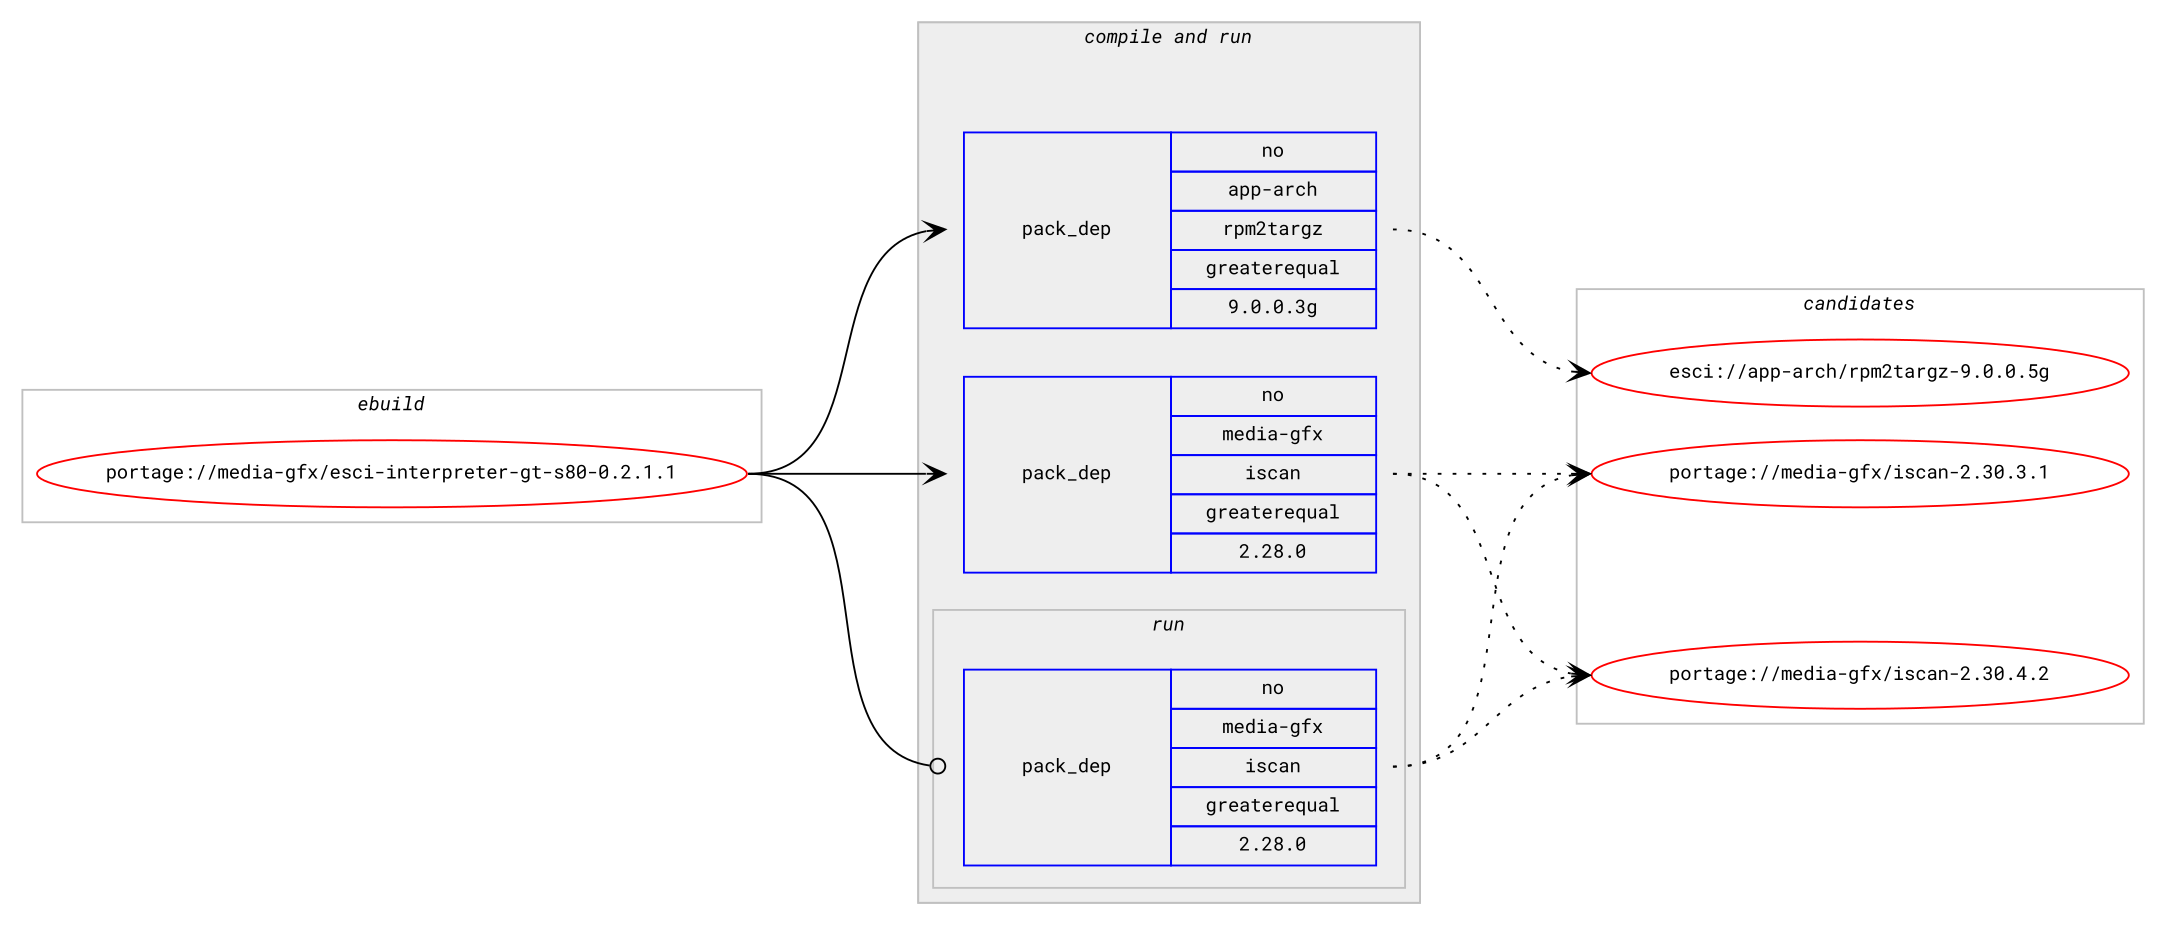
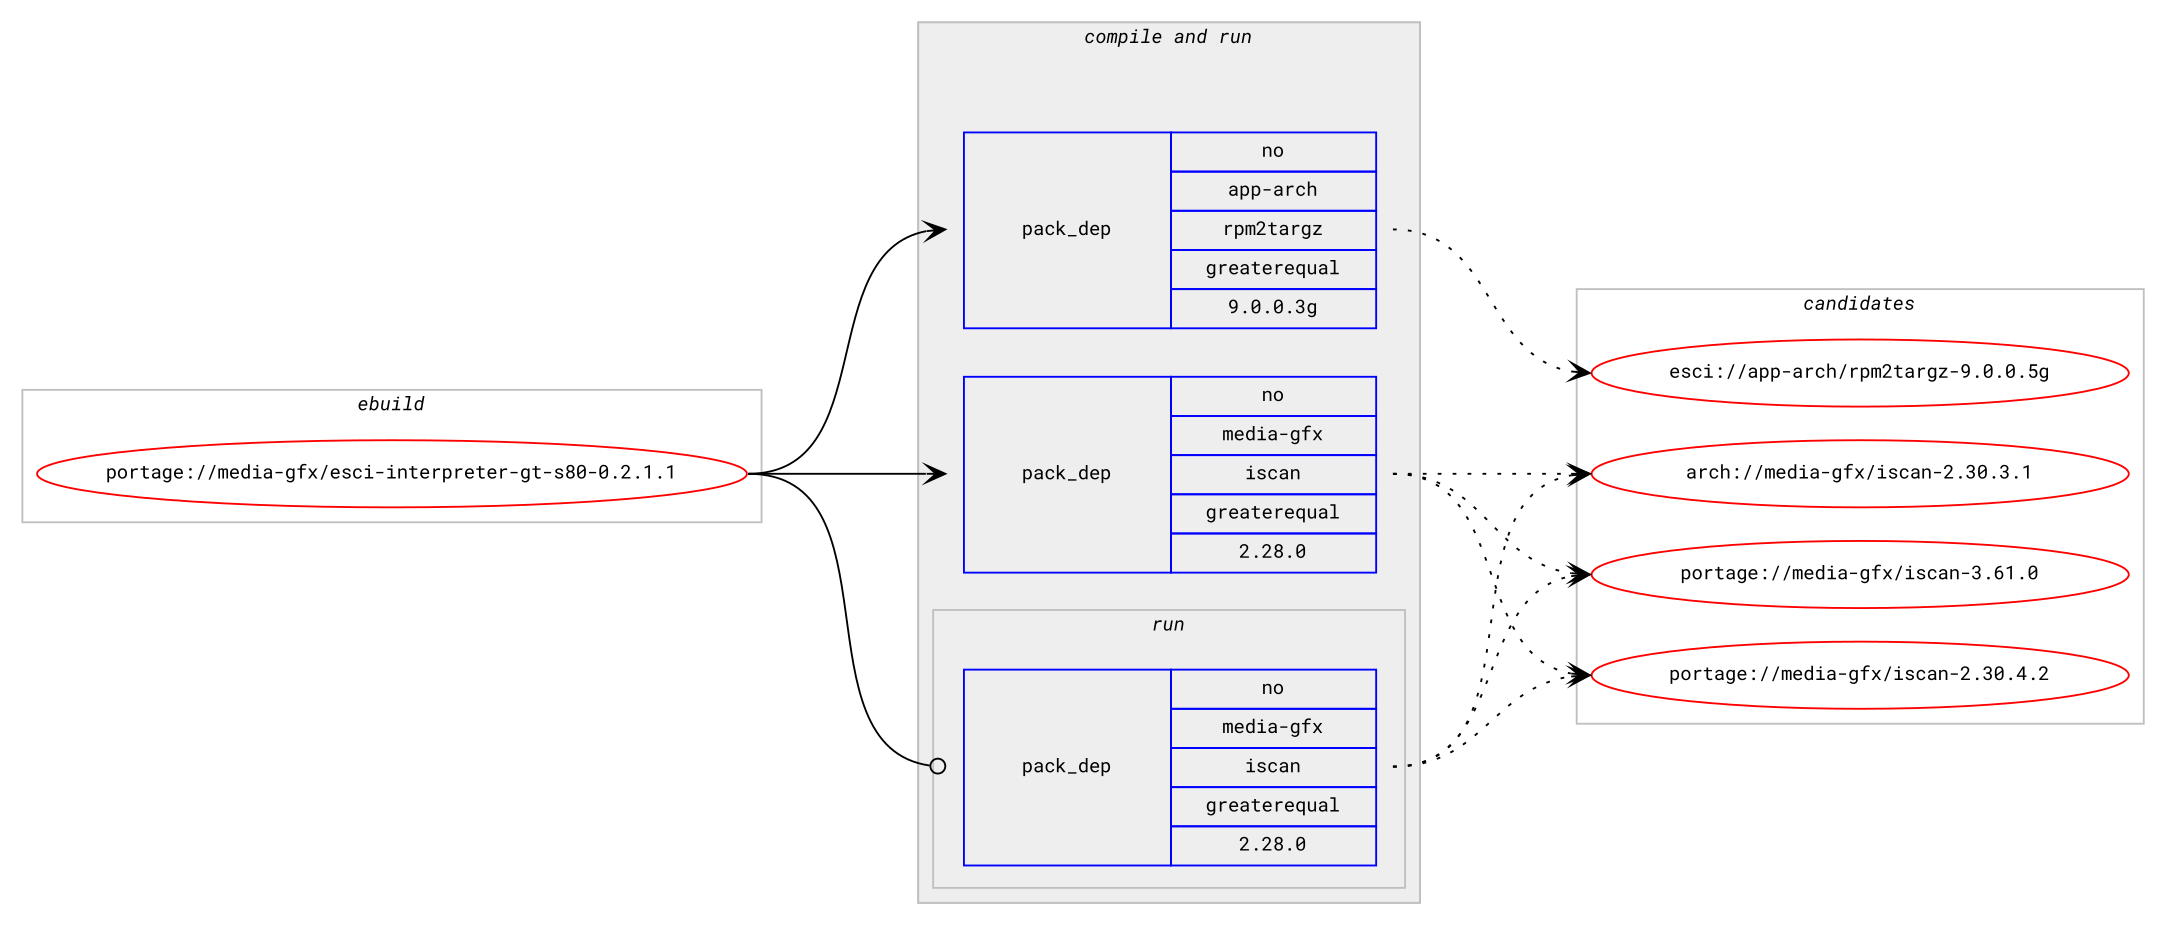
(1860, 474) -> (1860, 474)
none -> (1860, 575)
